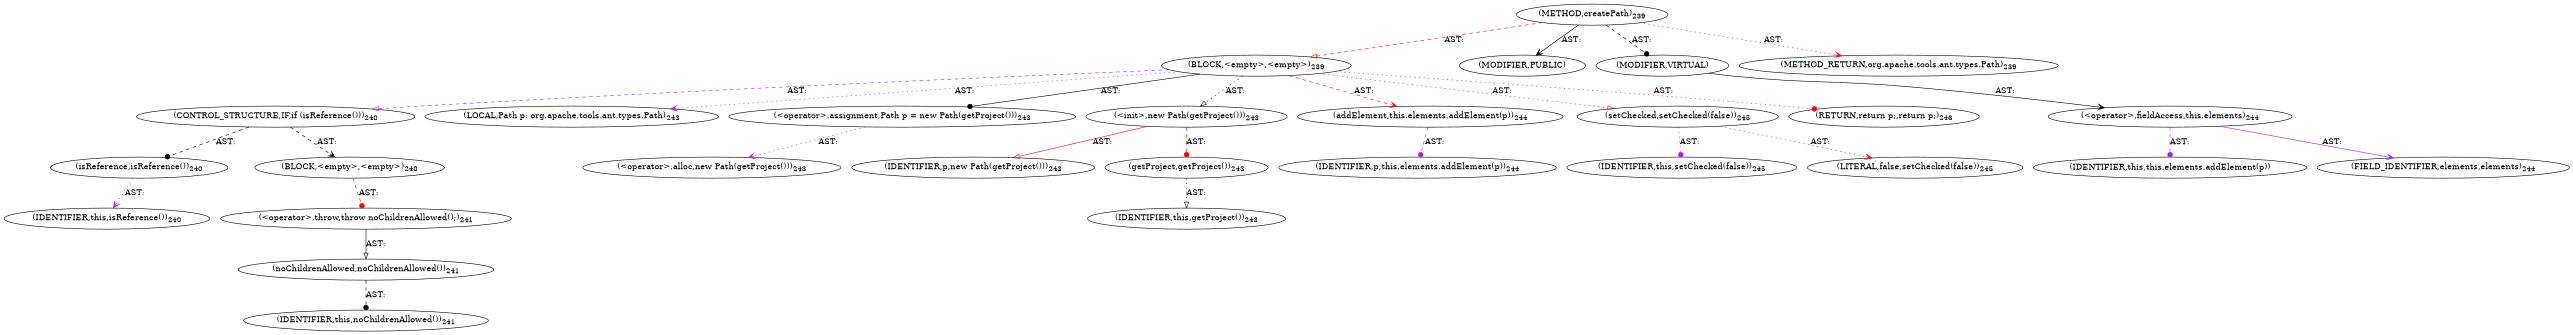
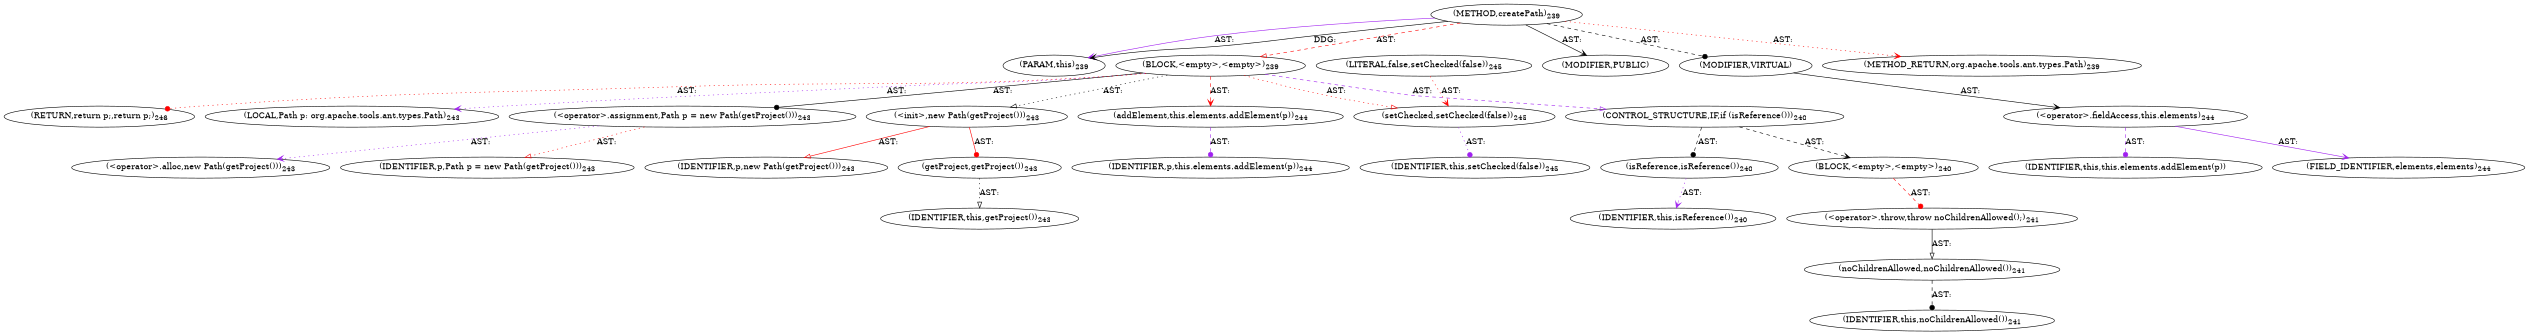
none -> (1054, 66)
(1187, 140) -> (973, 140)
(1793, 141) -> (1438, 89)
none -> (487, 168)
